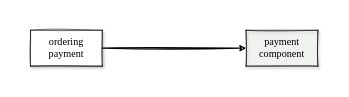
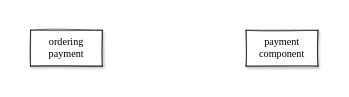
(172, 48) -> none
(282, 48) -> (282, 48)
